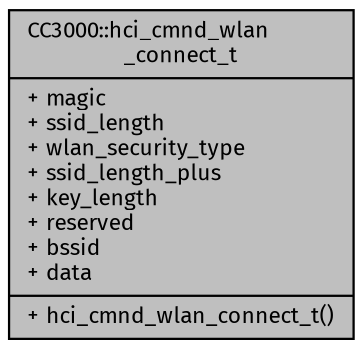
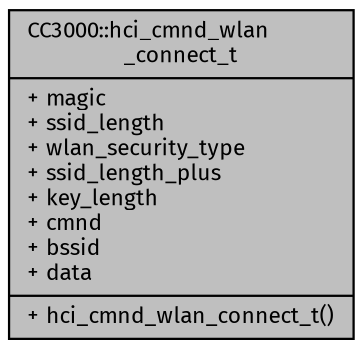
(82, 223) -> (66, 223)
